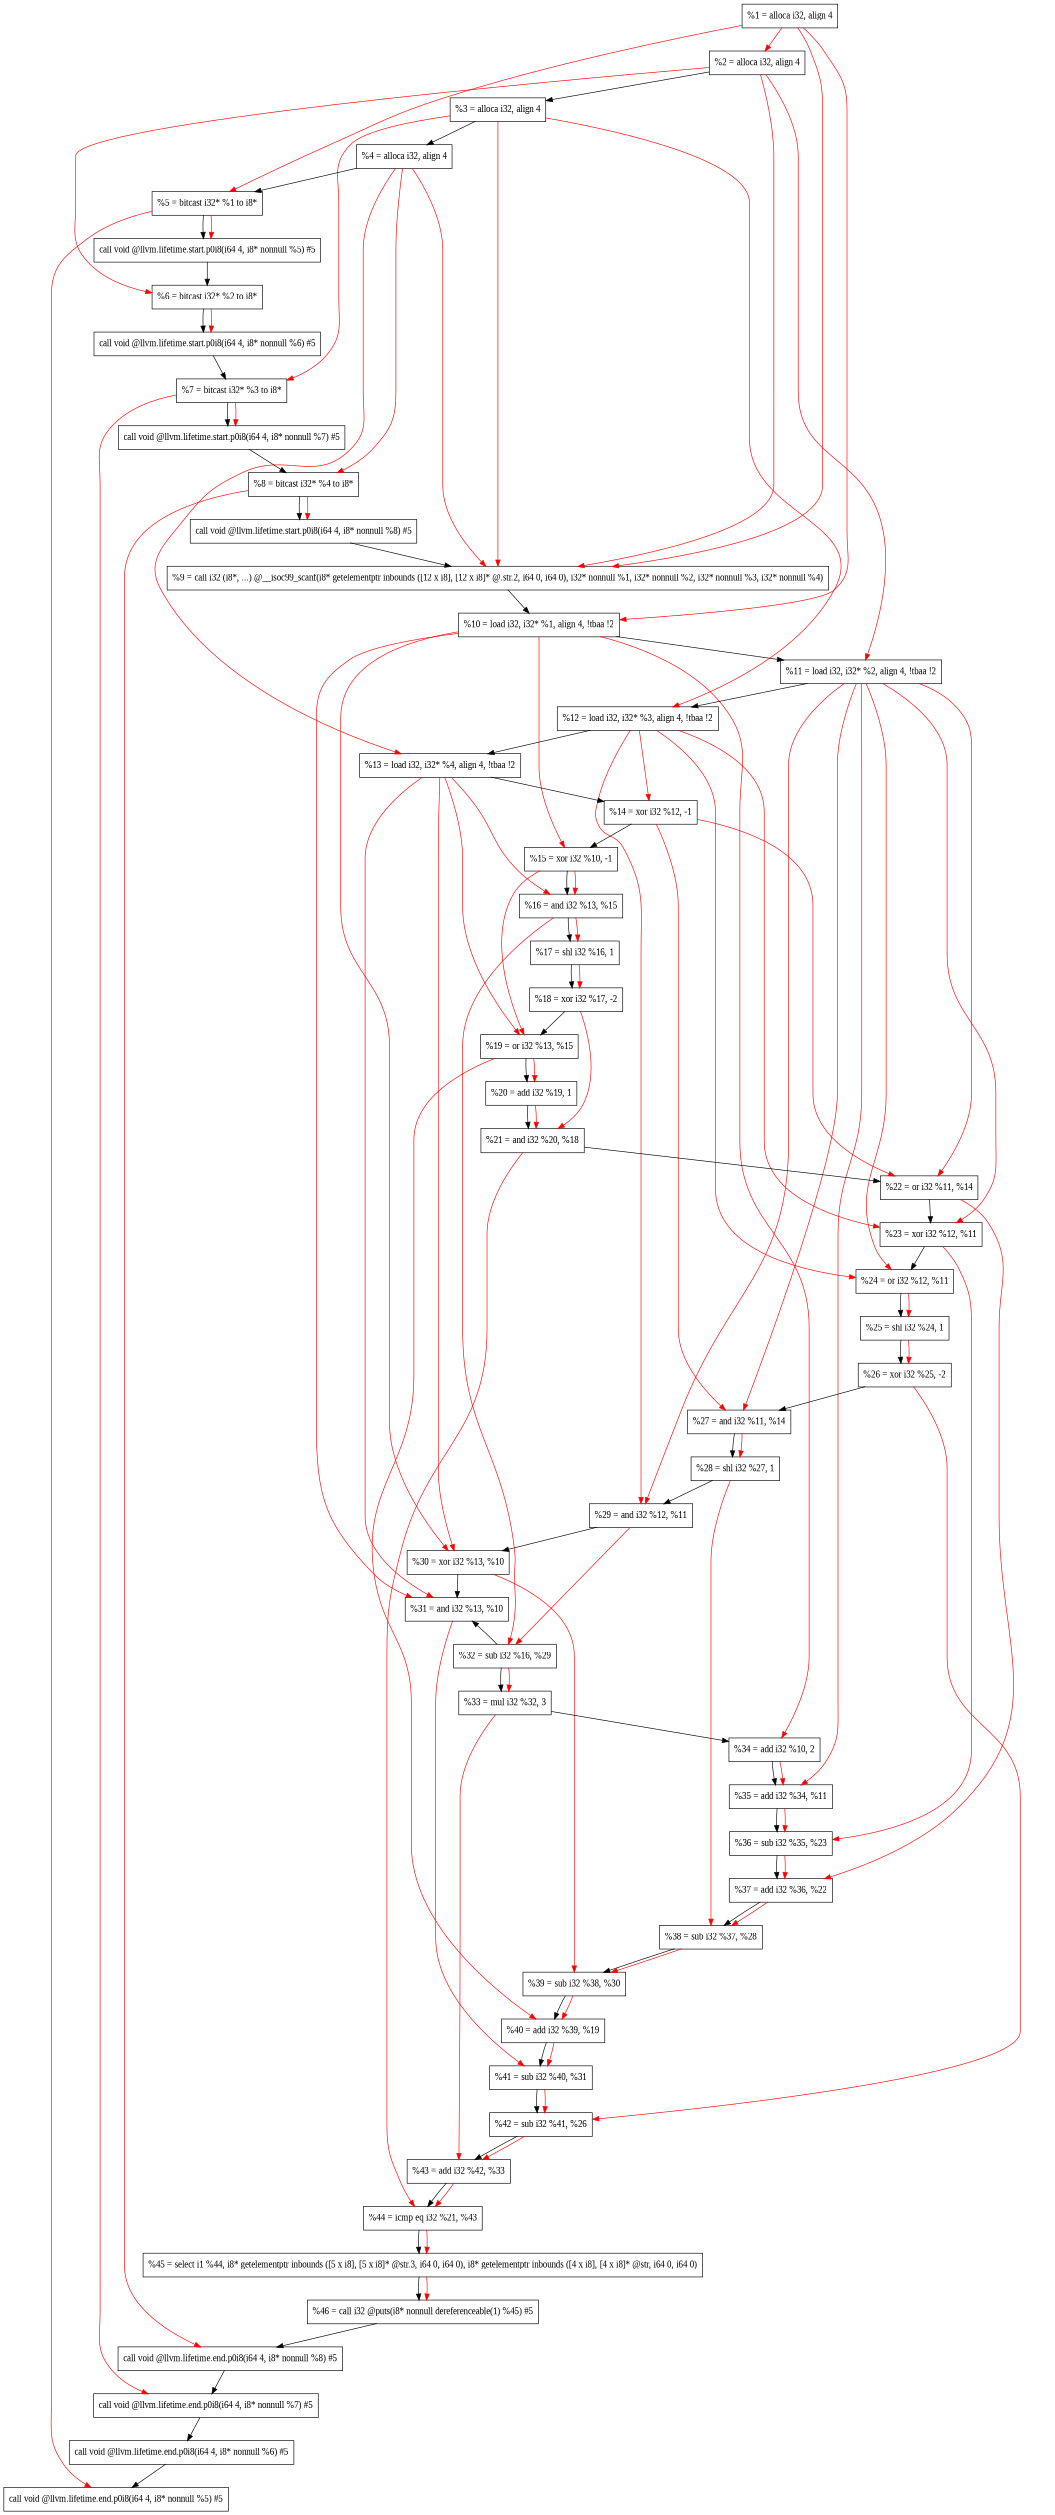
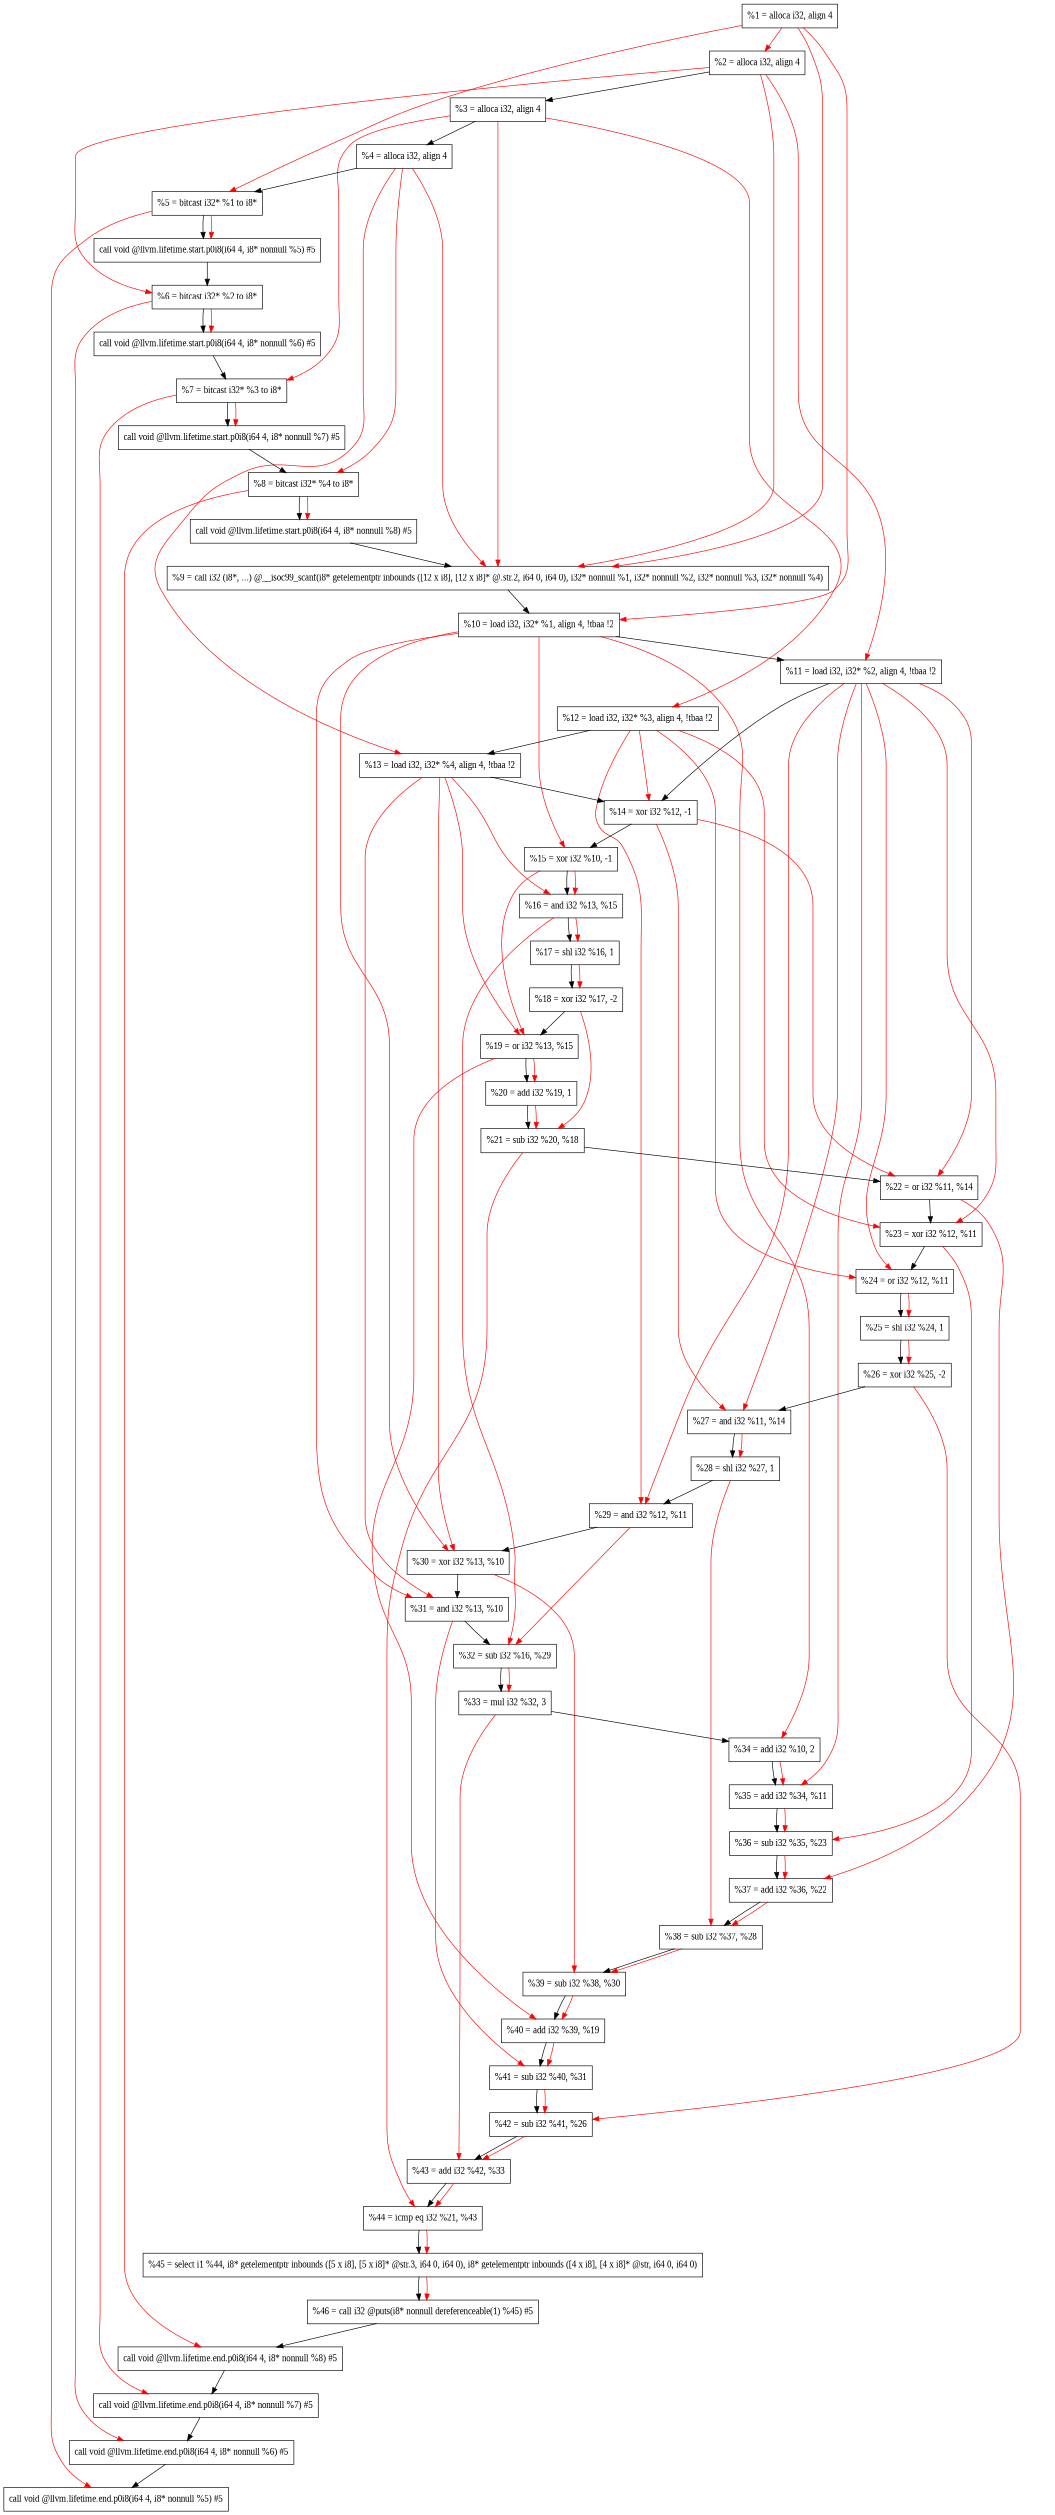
(753, 695) -> (743, 732)
(533, 1141) -> (533, 1141)
none -> (76, 1357)
(487, 1635) -> (475, 1631)
